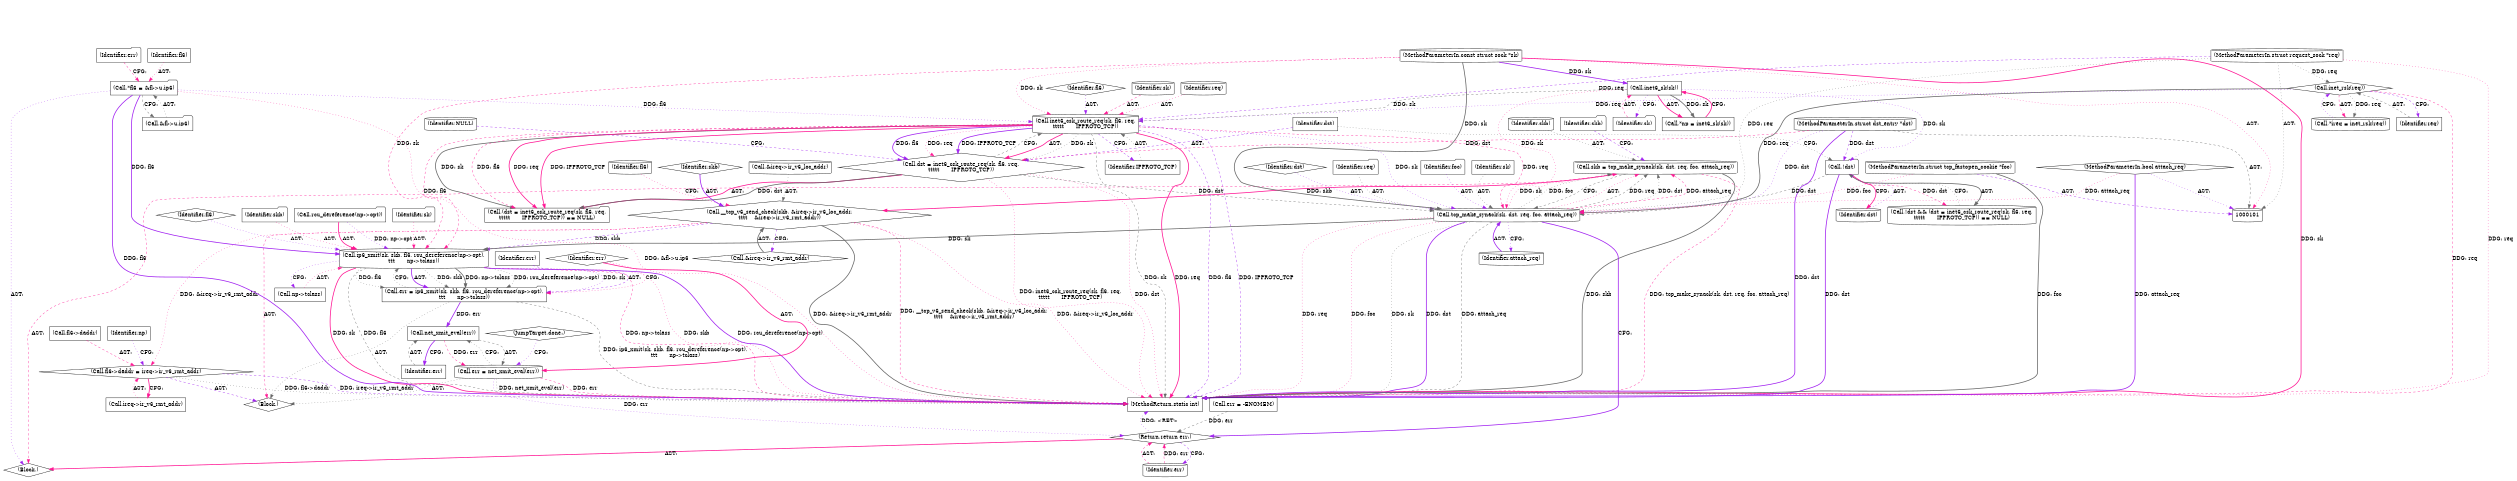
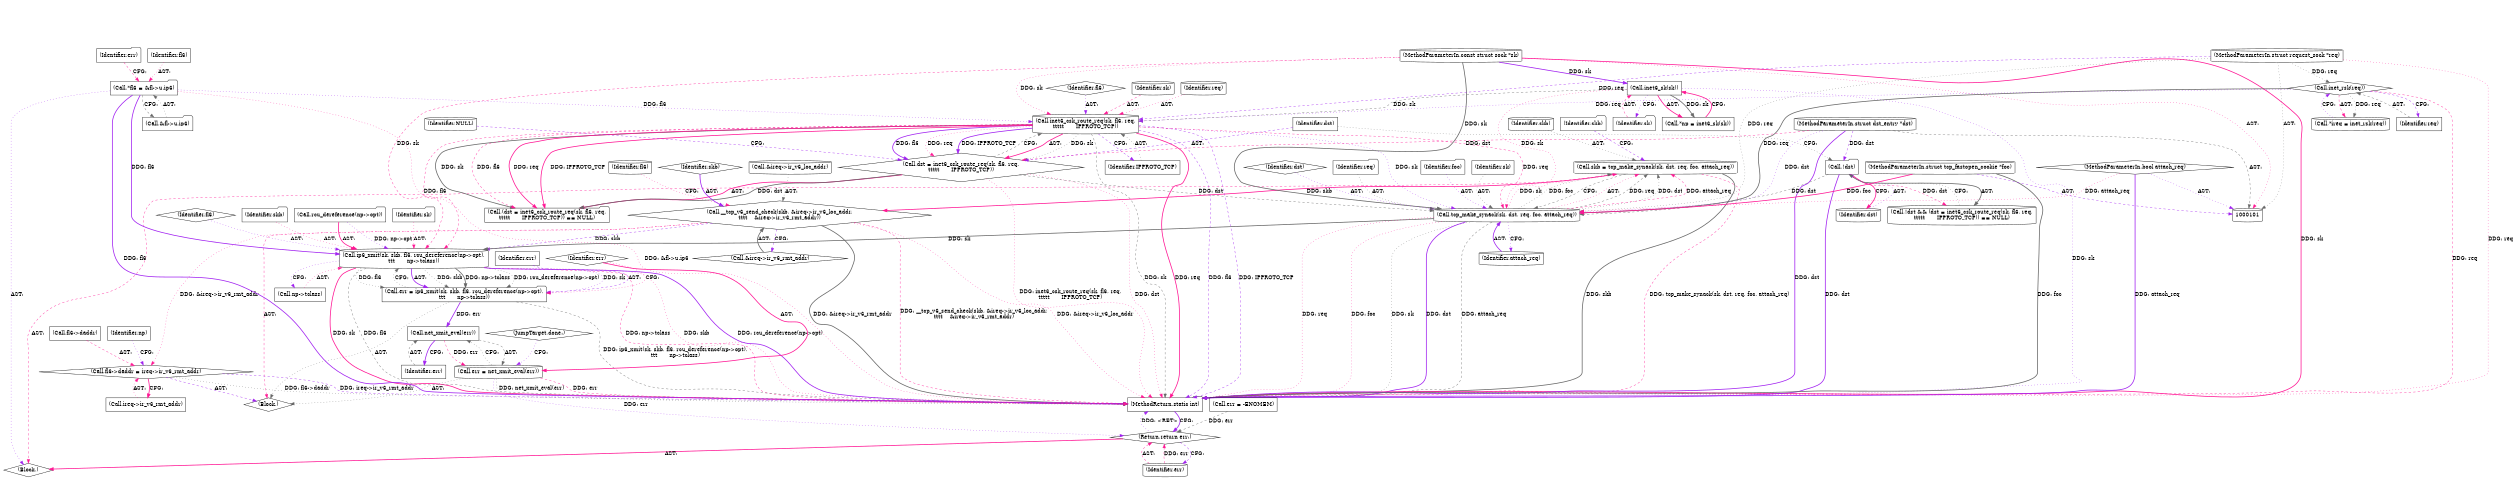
(1849, 99) -> (2028, 385)
(1757, 201) -> (1757, 201)
(1535, 422) -> (1180, 420)
